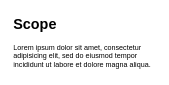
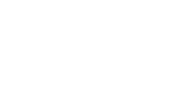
(84, 42) -> none
